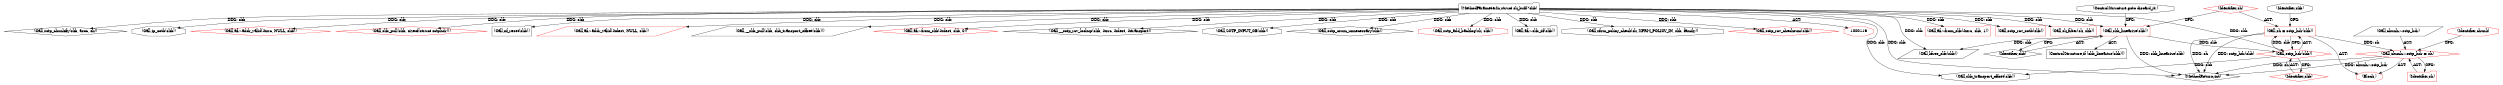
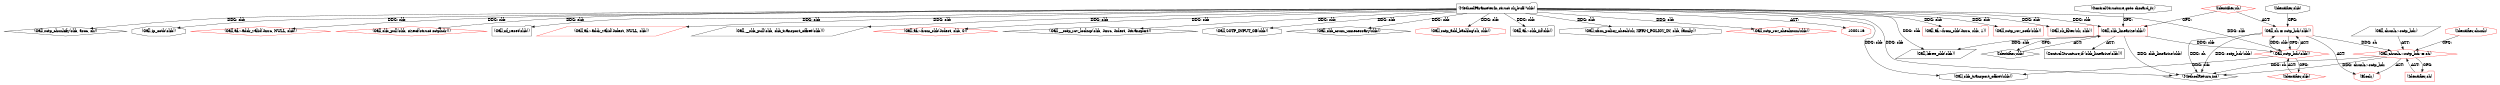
(1350, 31) -> (1349, 31)
